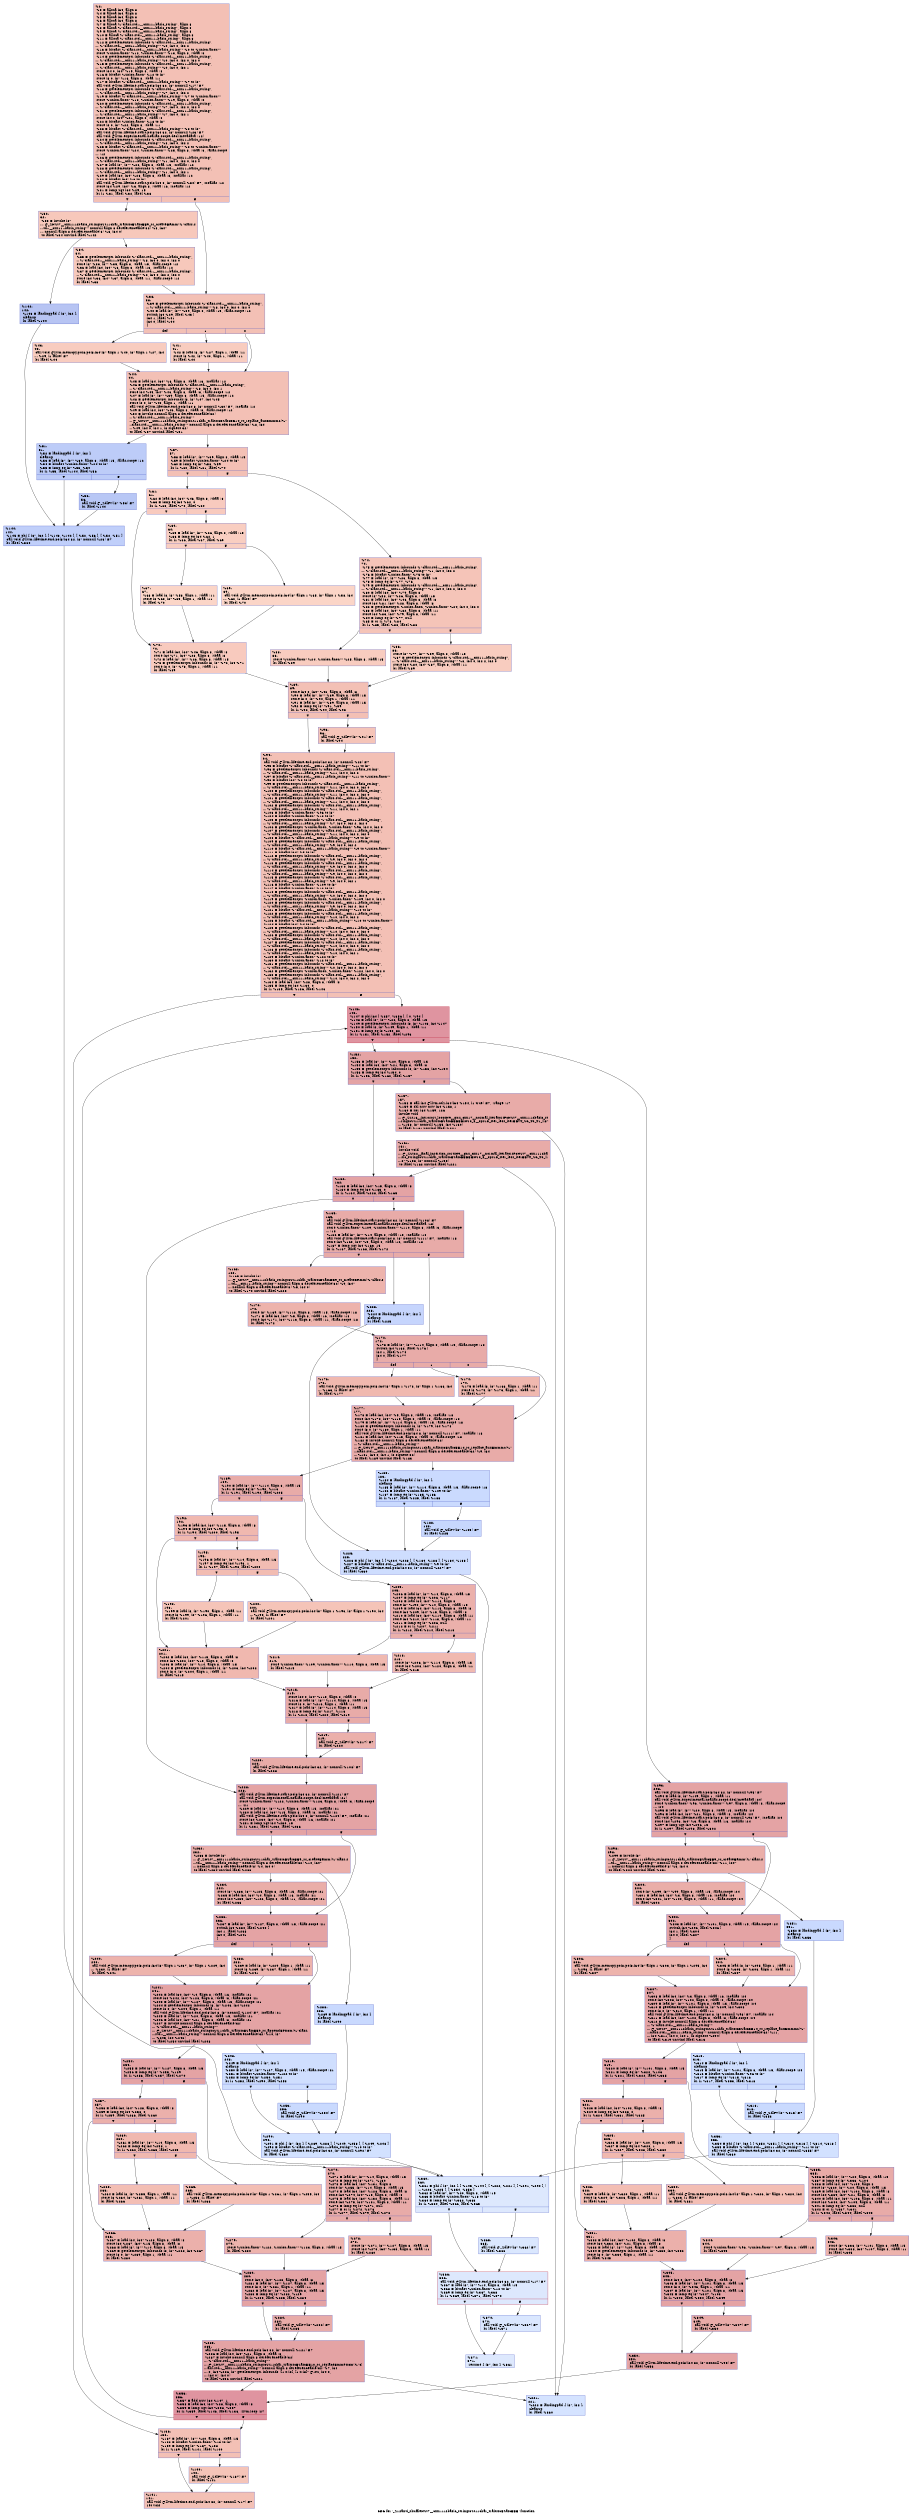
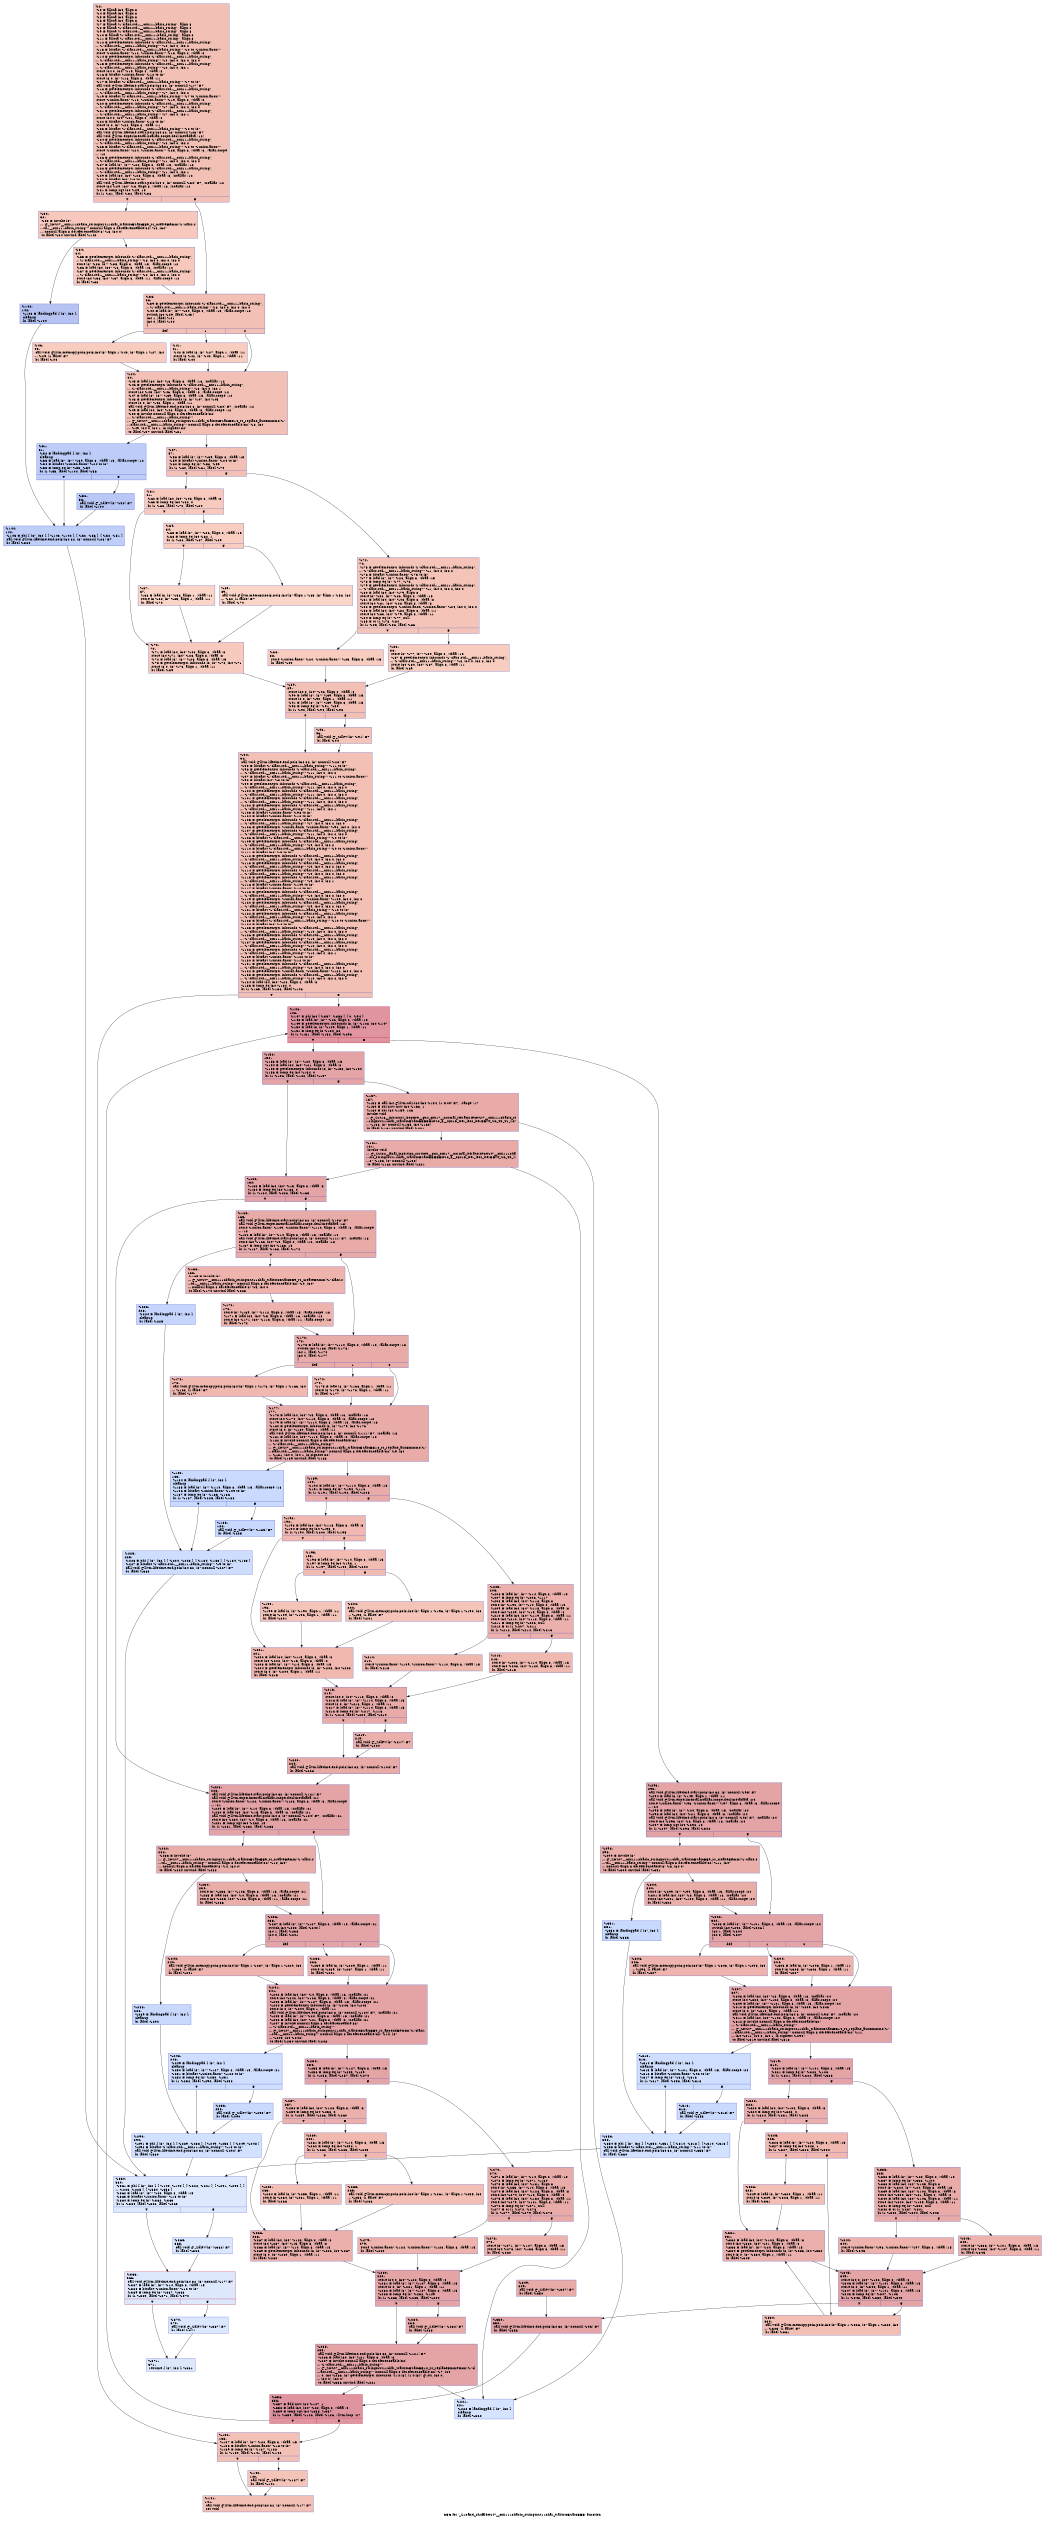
(724, 2310) -> (899, 2311)
